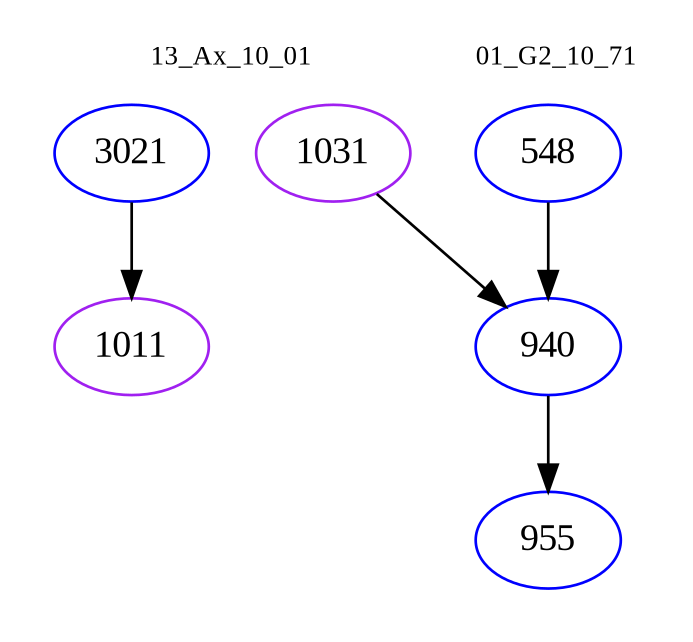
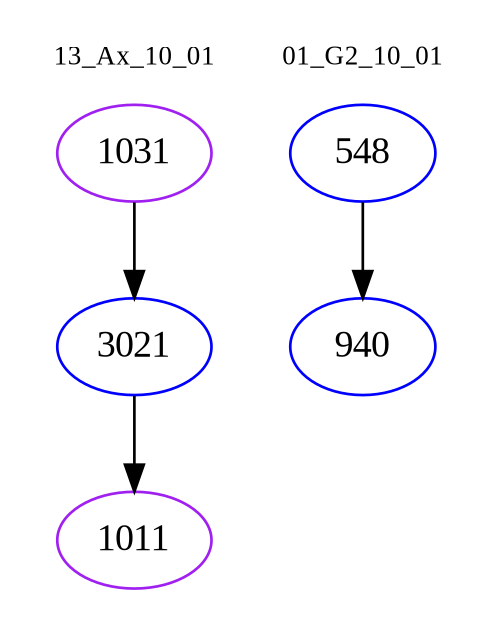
(558, 58) -> (364, 58)
(415, 227) -> (134, 237)
(548, 540) -> none
